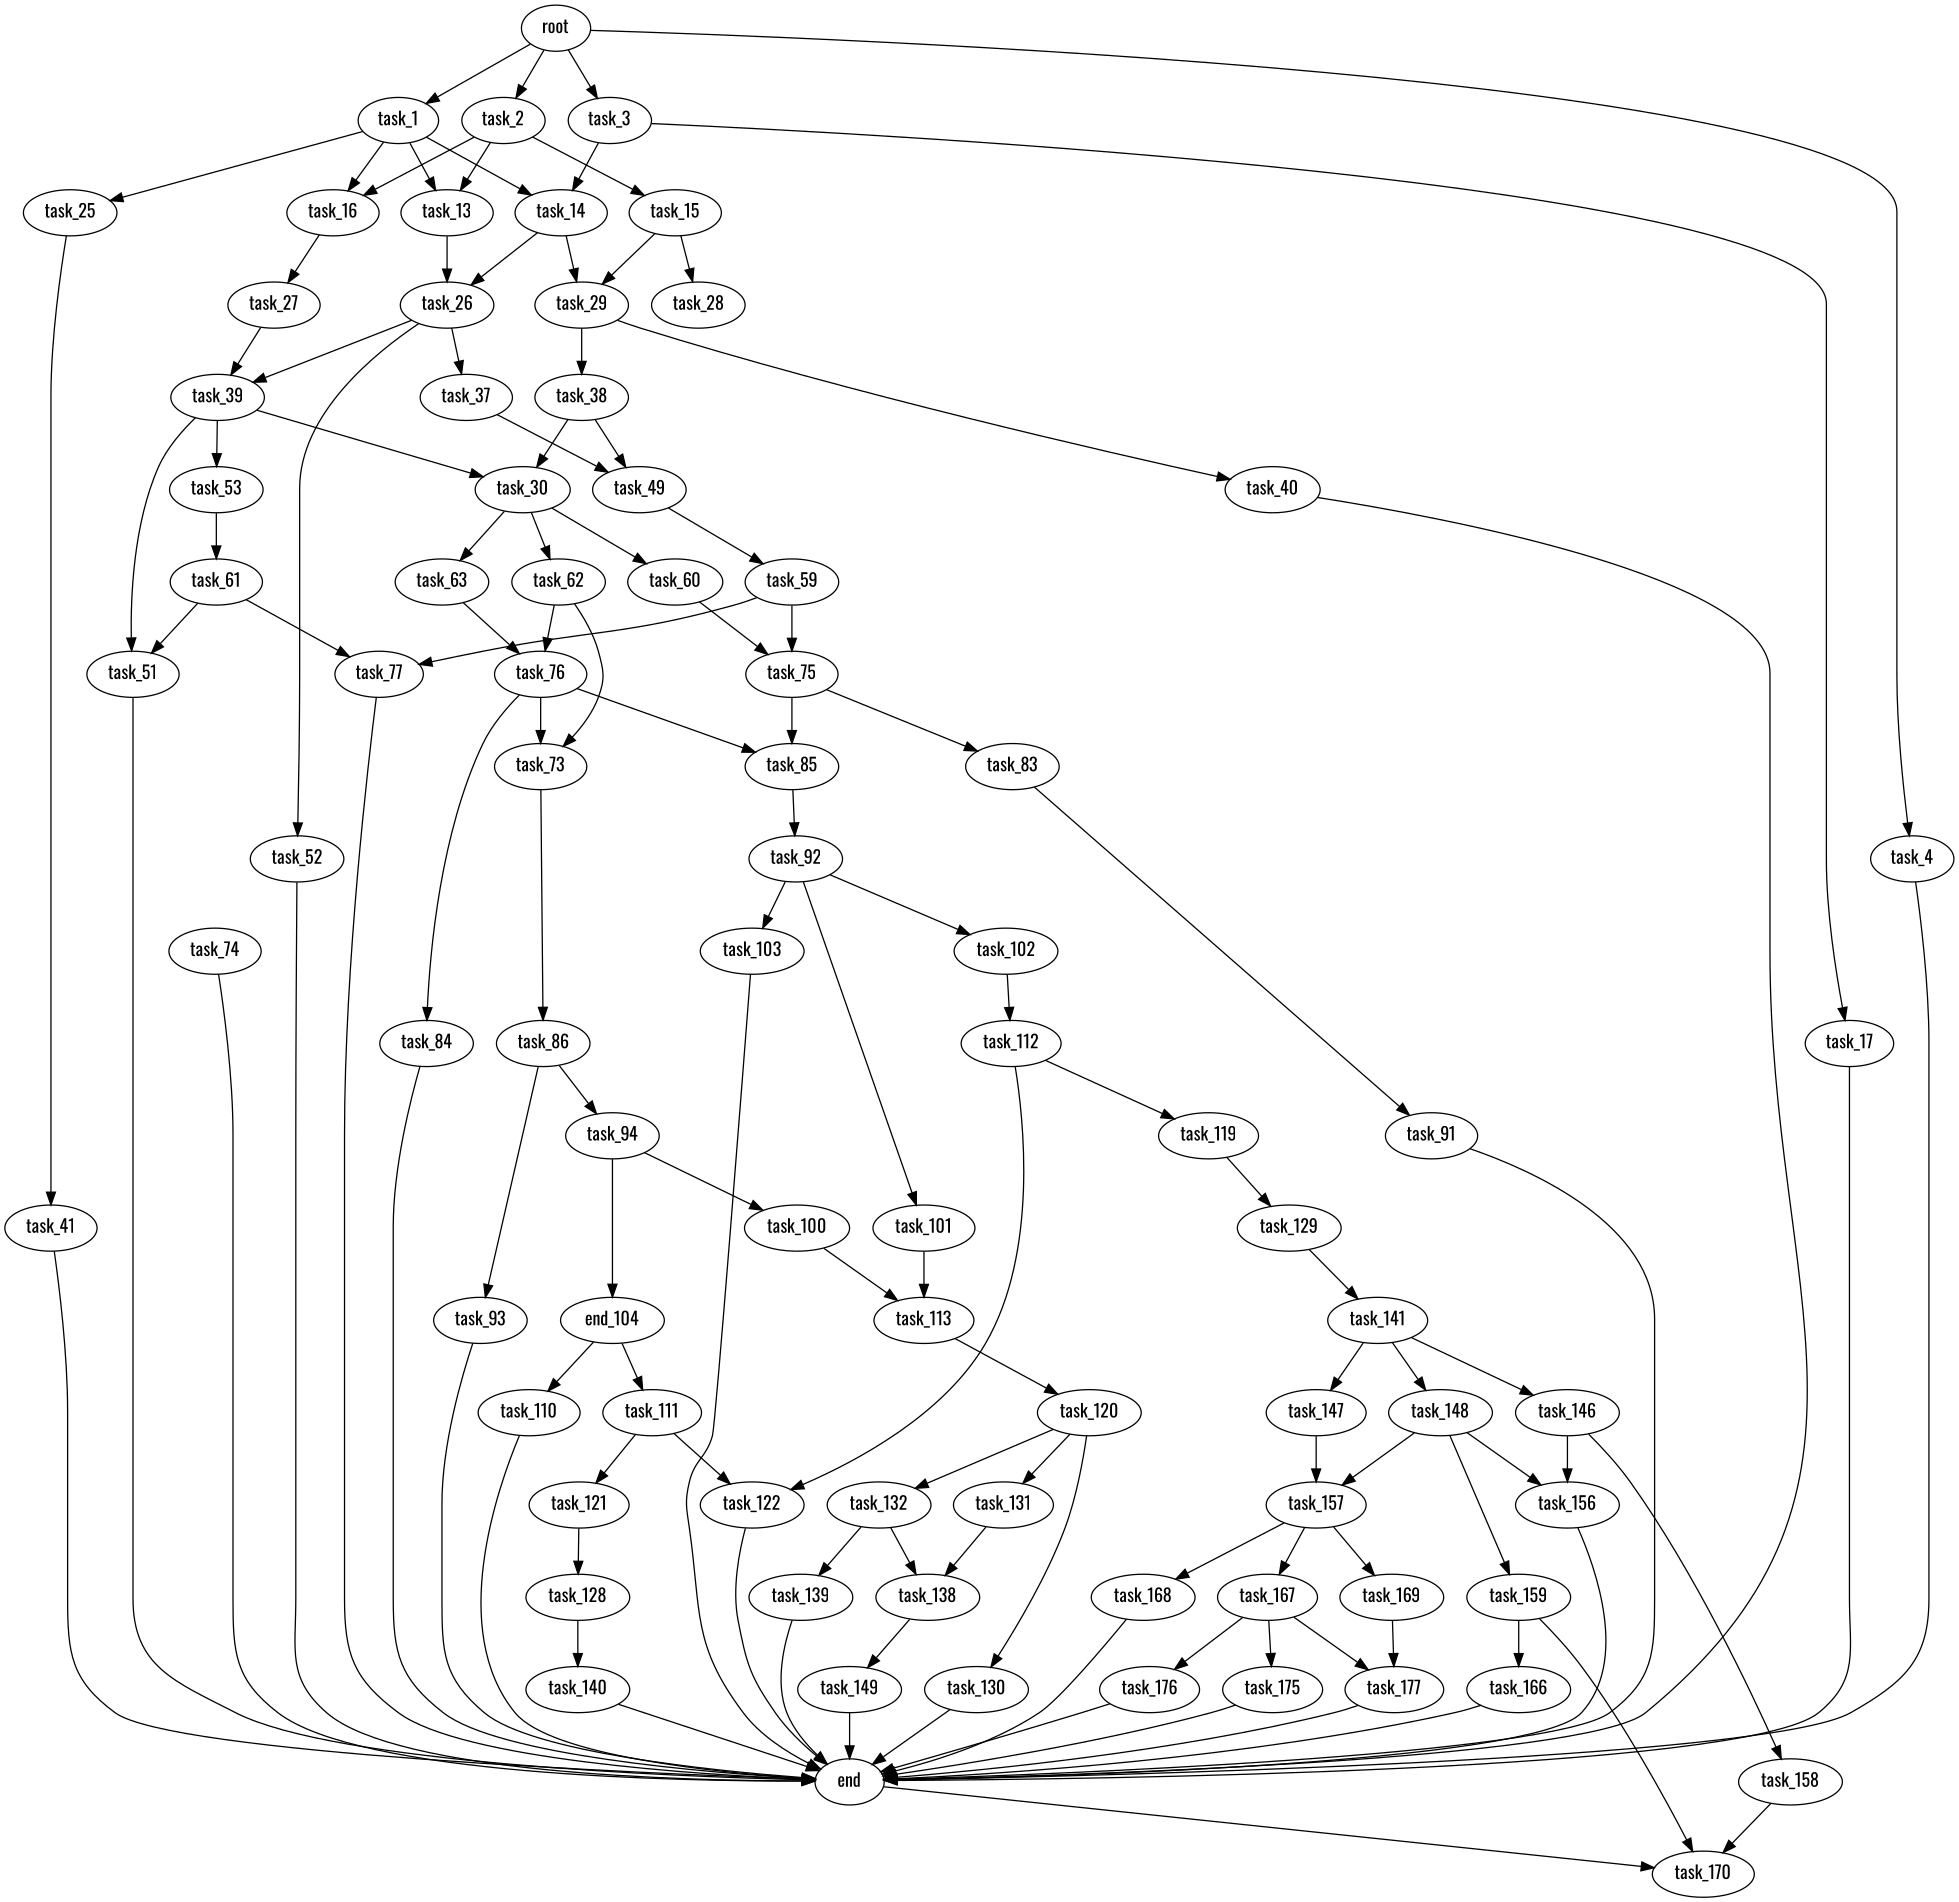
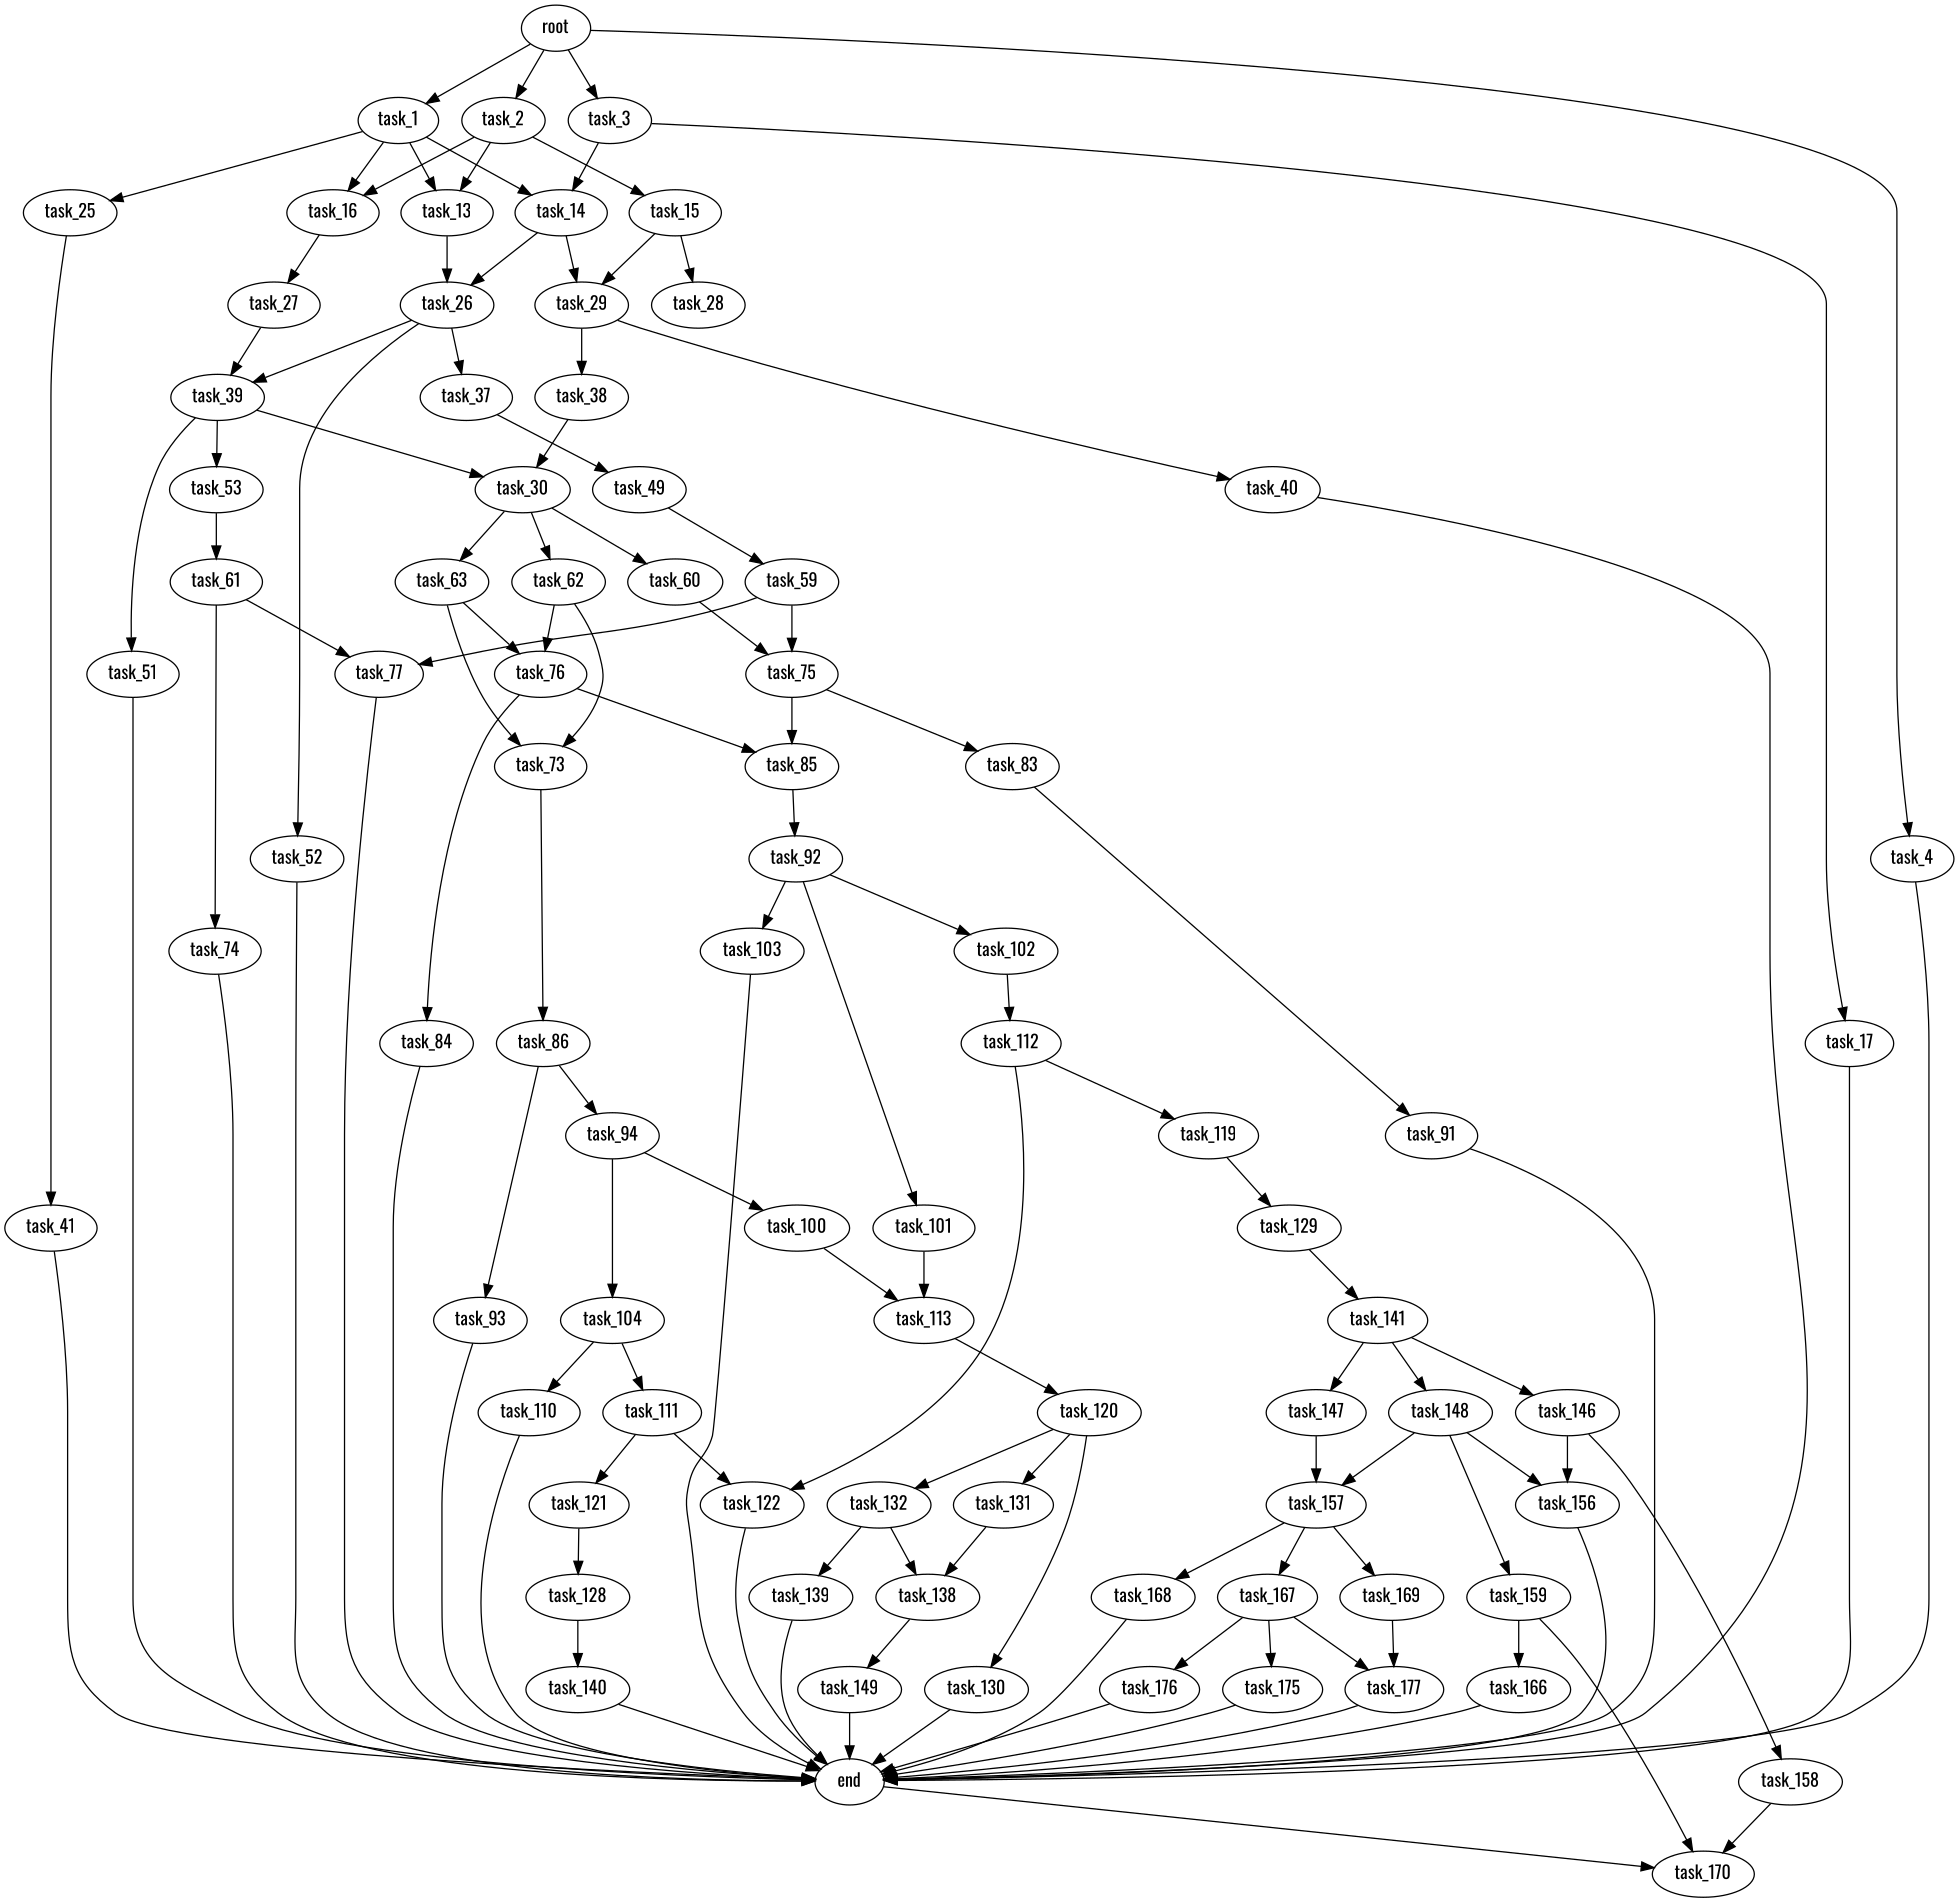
(607, 438) -> none
(179, 623) -> (216, 760)
(541, 714) -> (471, 675)
(612, 1320) -> (612, 1320)
